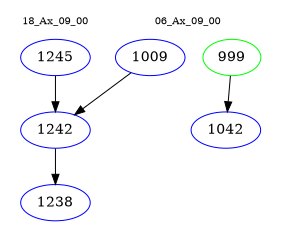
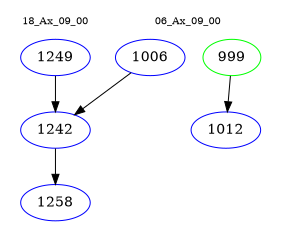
(55, 57) -> (55, 57)
(150, 57) -> (150, 57)
(226, 130) -> (226, 130)
(55, 203) -> (55, 203)
